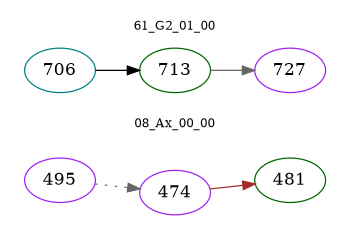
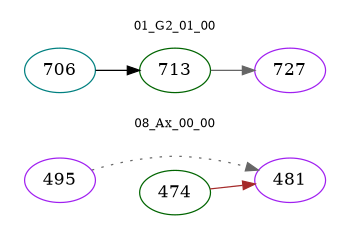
(175, 27) -> (175, 27)
(290, 180) -> (290, 180)
(111, 186) -> (169, 156)
(175, 193) -> (175, 193)
